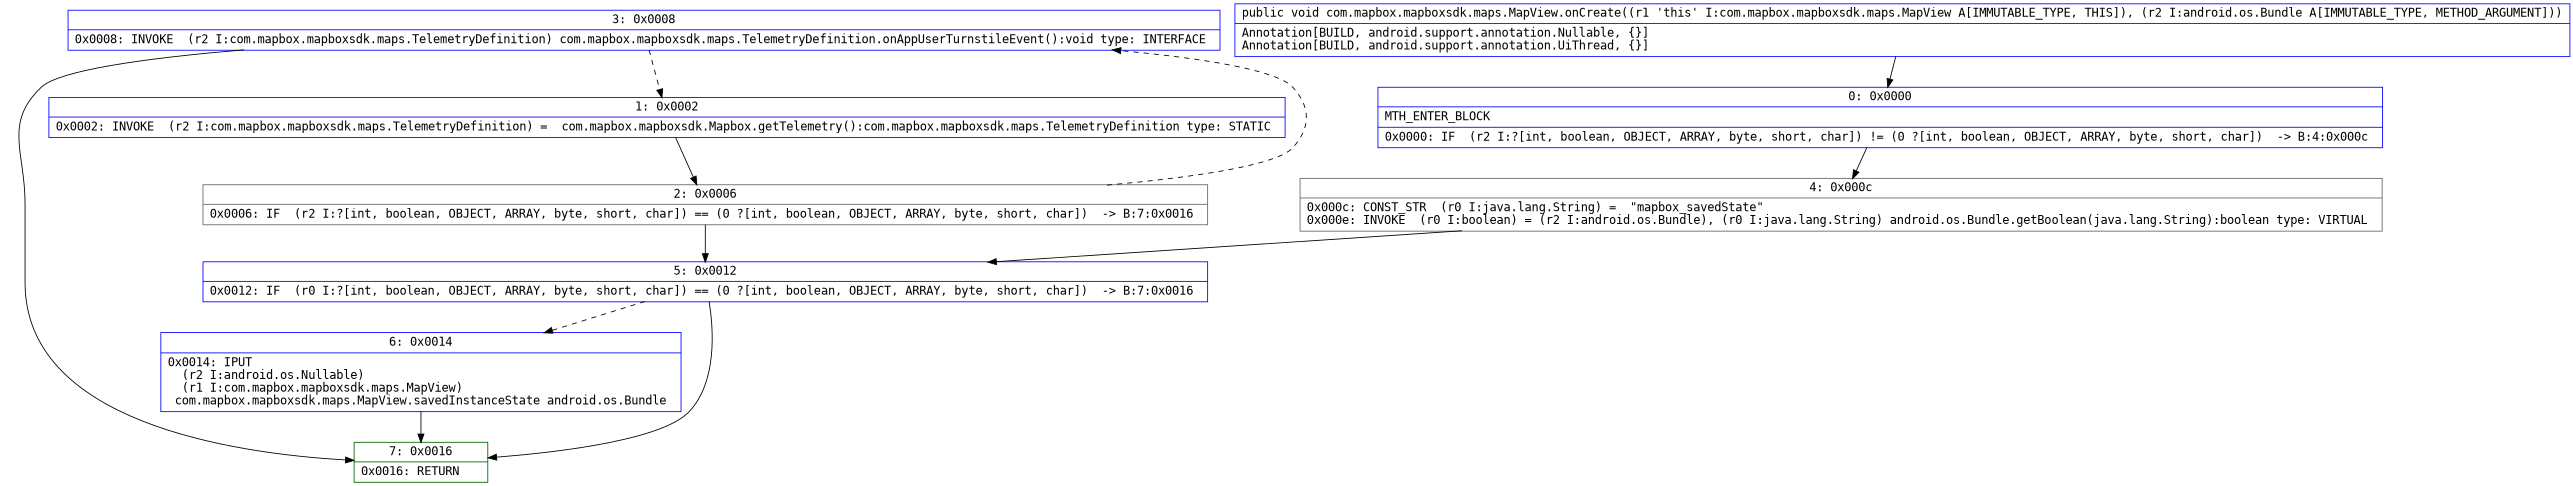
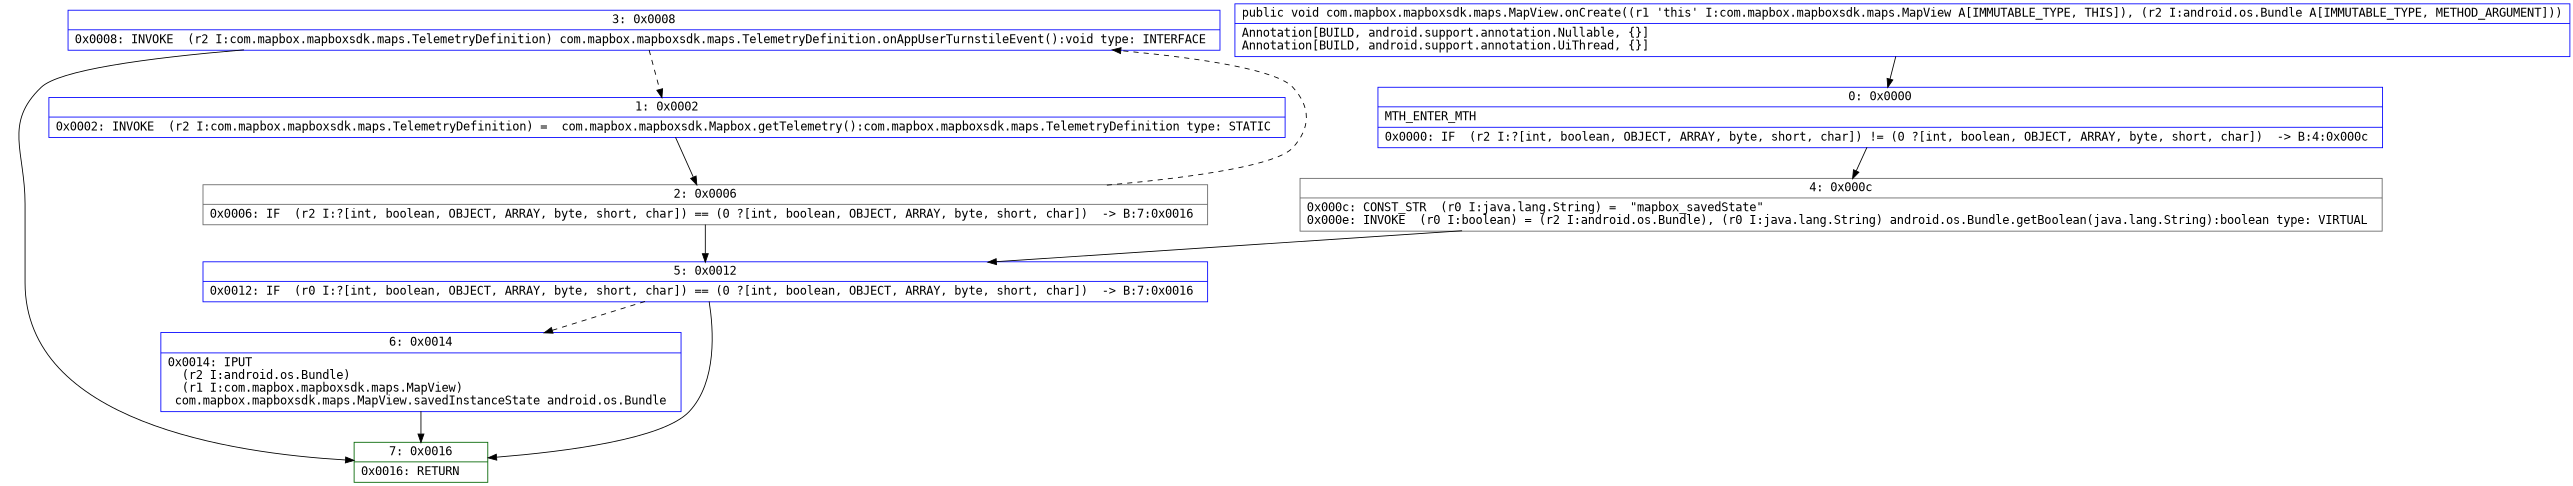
(1438, 117) -> (1431, 117)
(266, 375) -> (259, 375)
